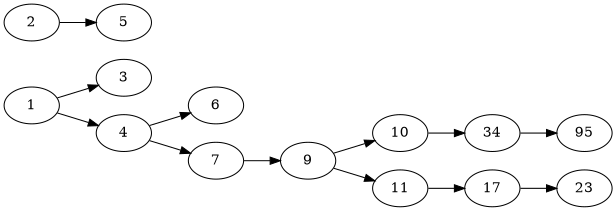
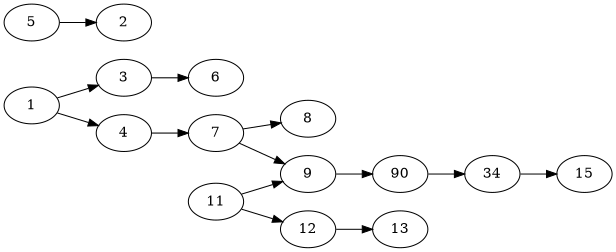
(73, 23) -> (73, 23)
none -> (308, 119)
(165, 121) -> (165, 78)
(400, 133) -> (400, 174)
(584, 133) -> (584, 174)
(349, 173) -> (257, 189)
(492, 188) -> (308, 229)
(584, 188) -> (400, 229)
